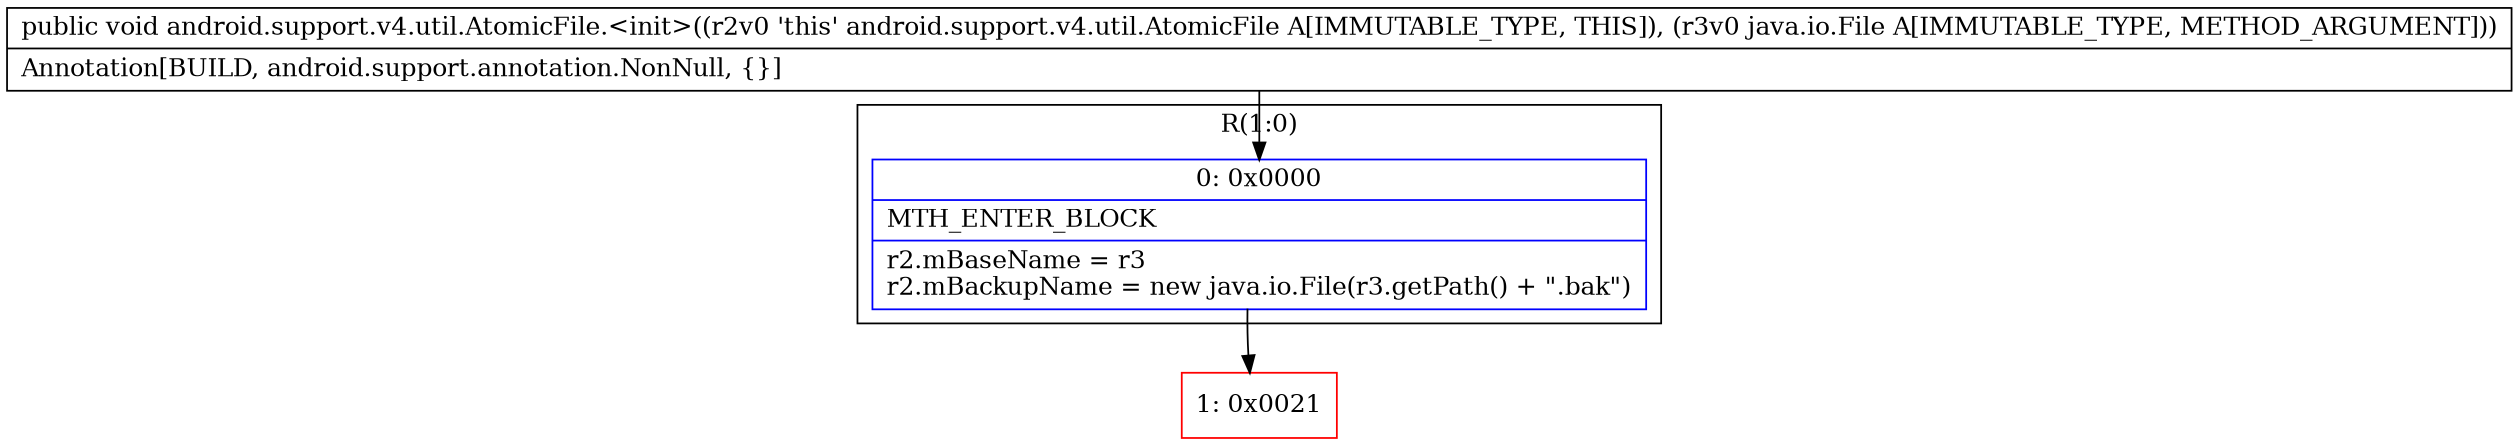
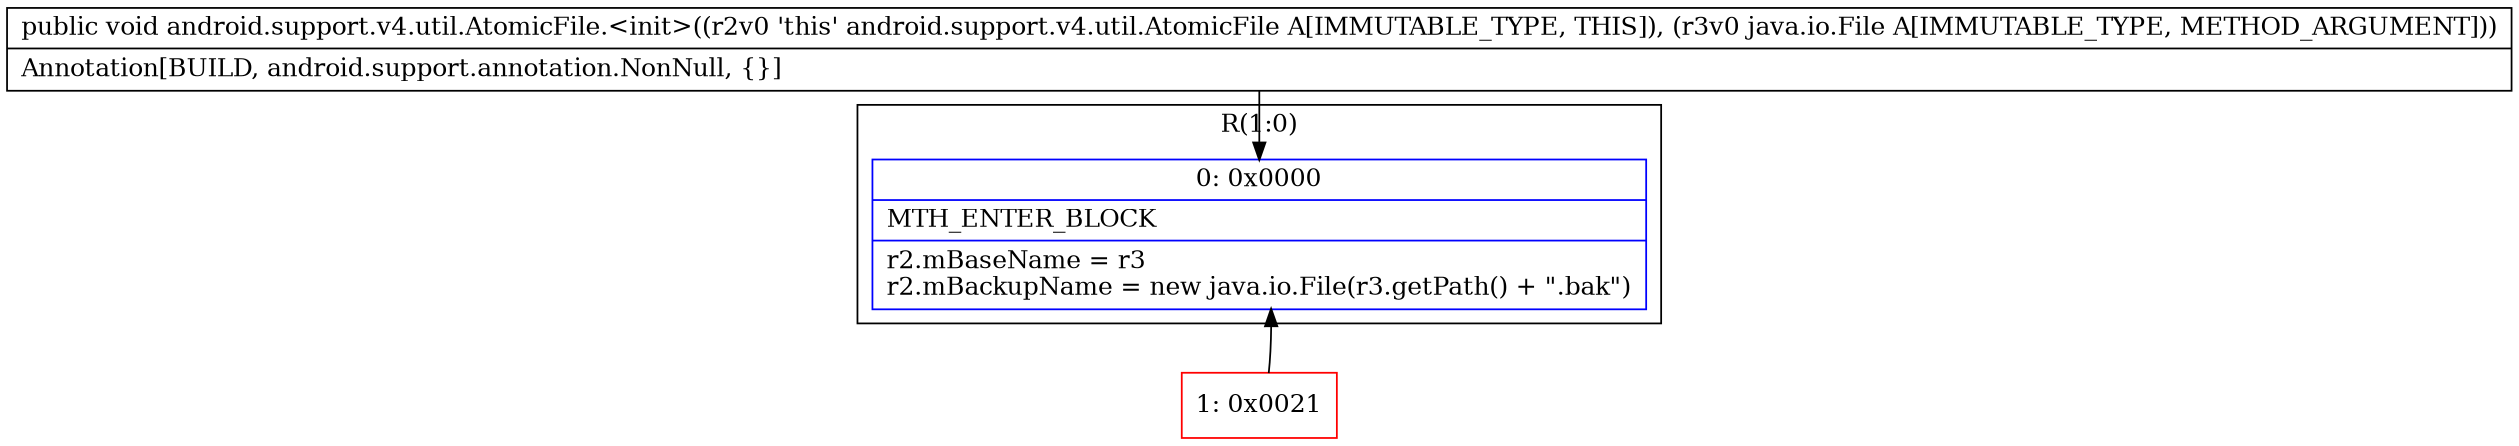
(1248, 334) -> (1270, 350)
